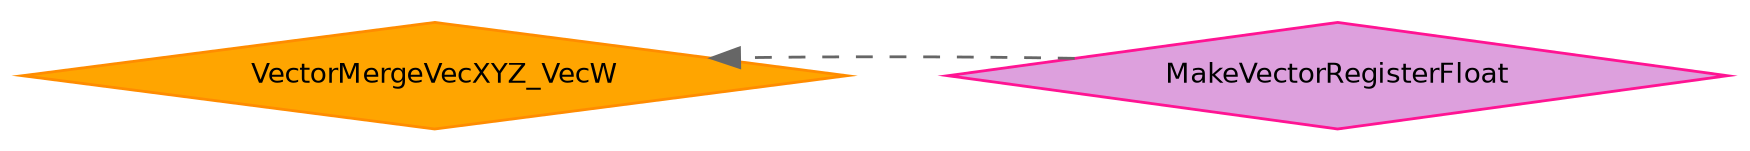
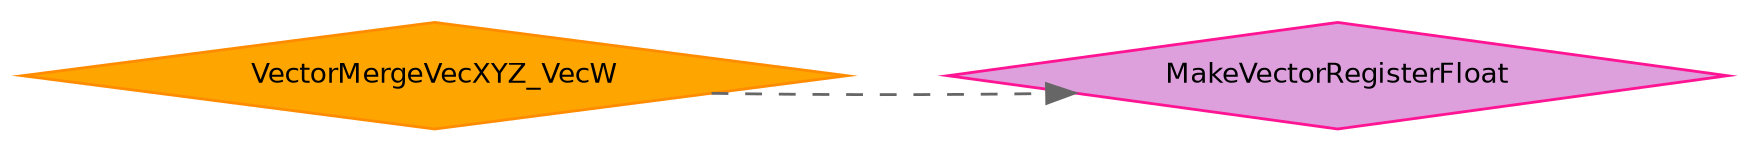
(907, 57) -> (879, 95)
